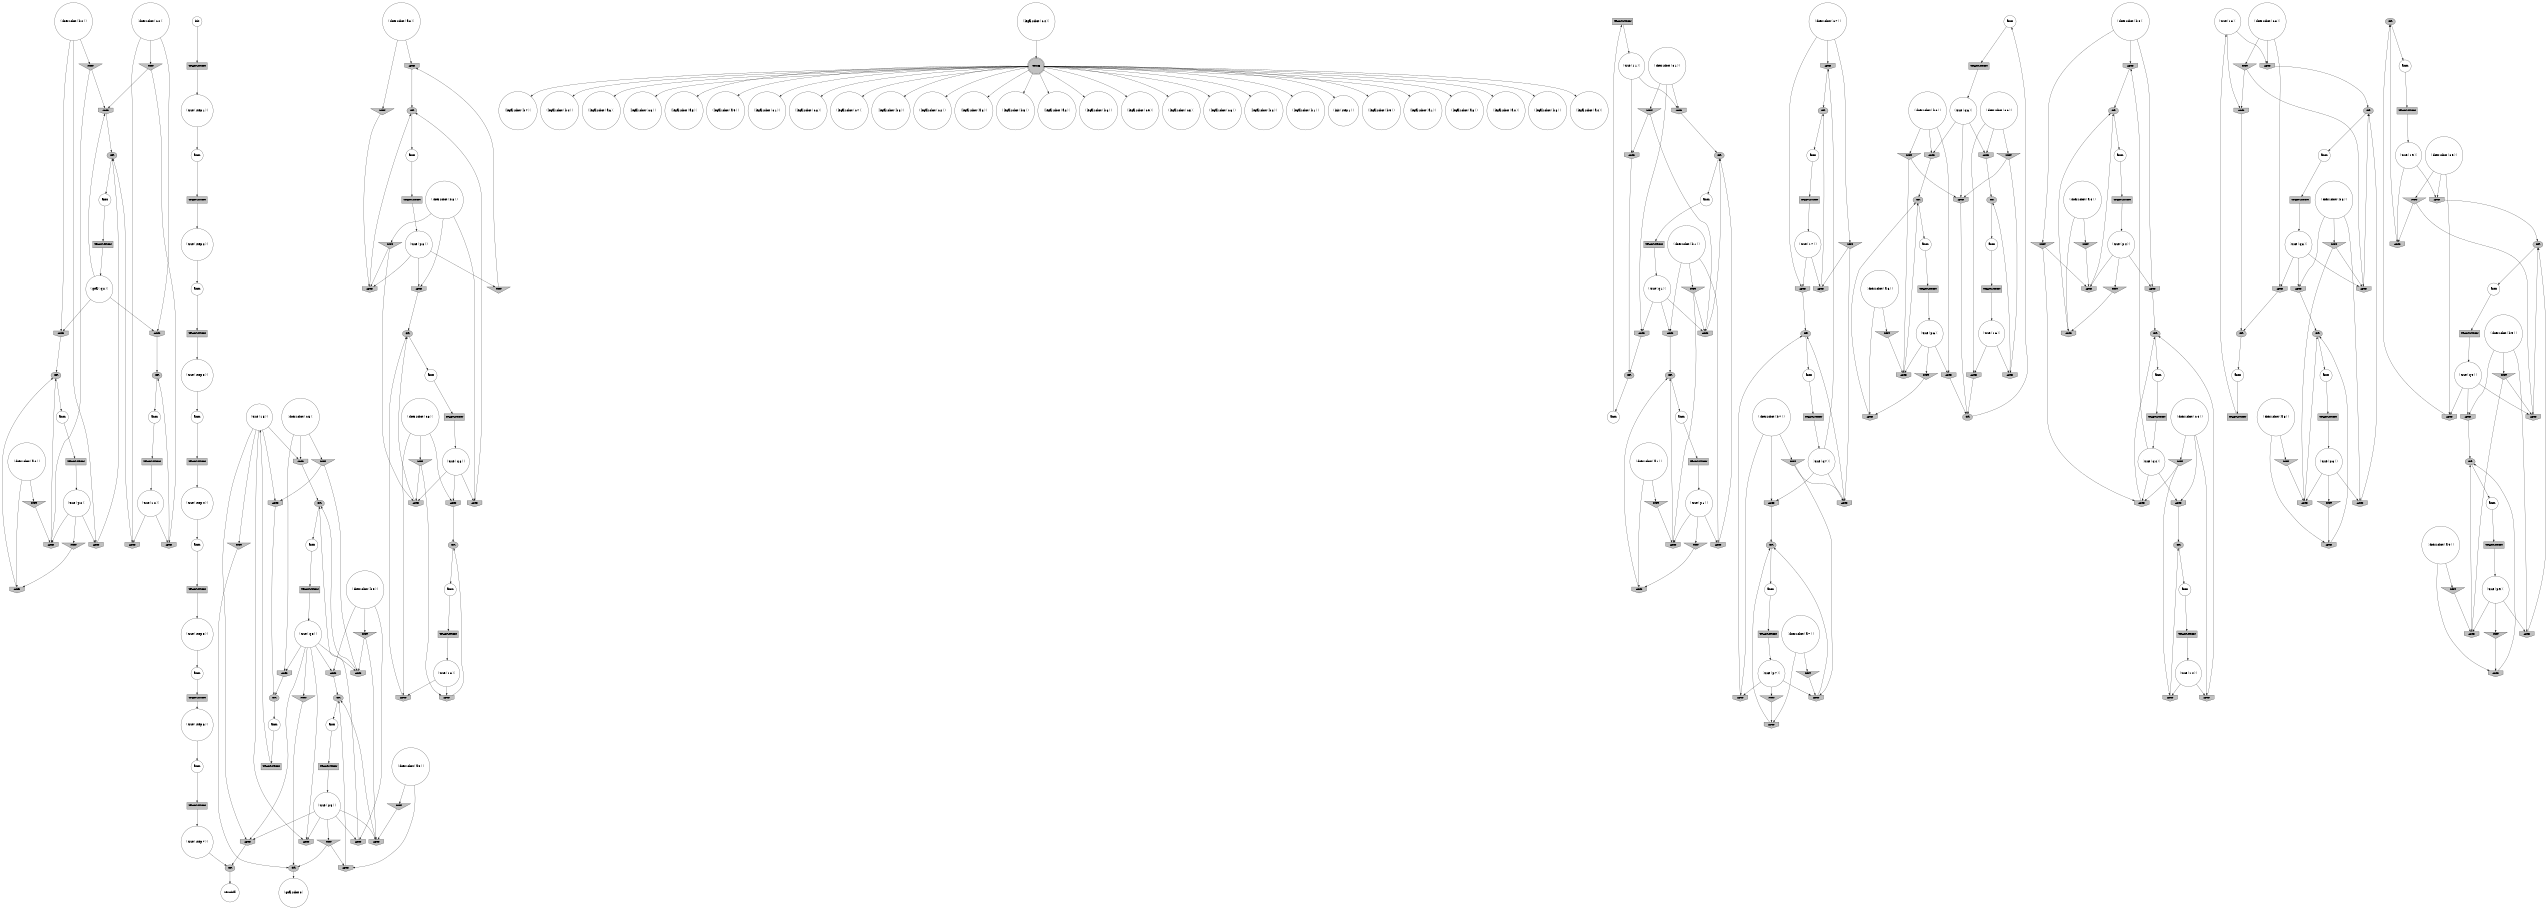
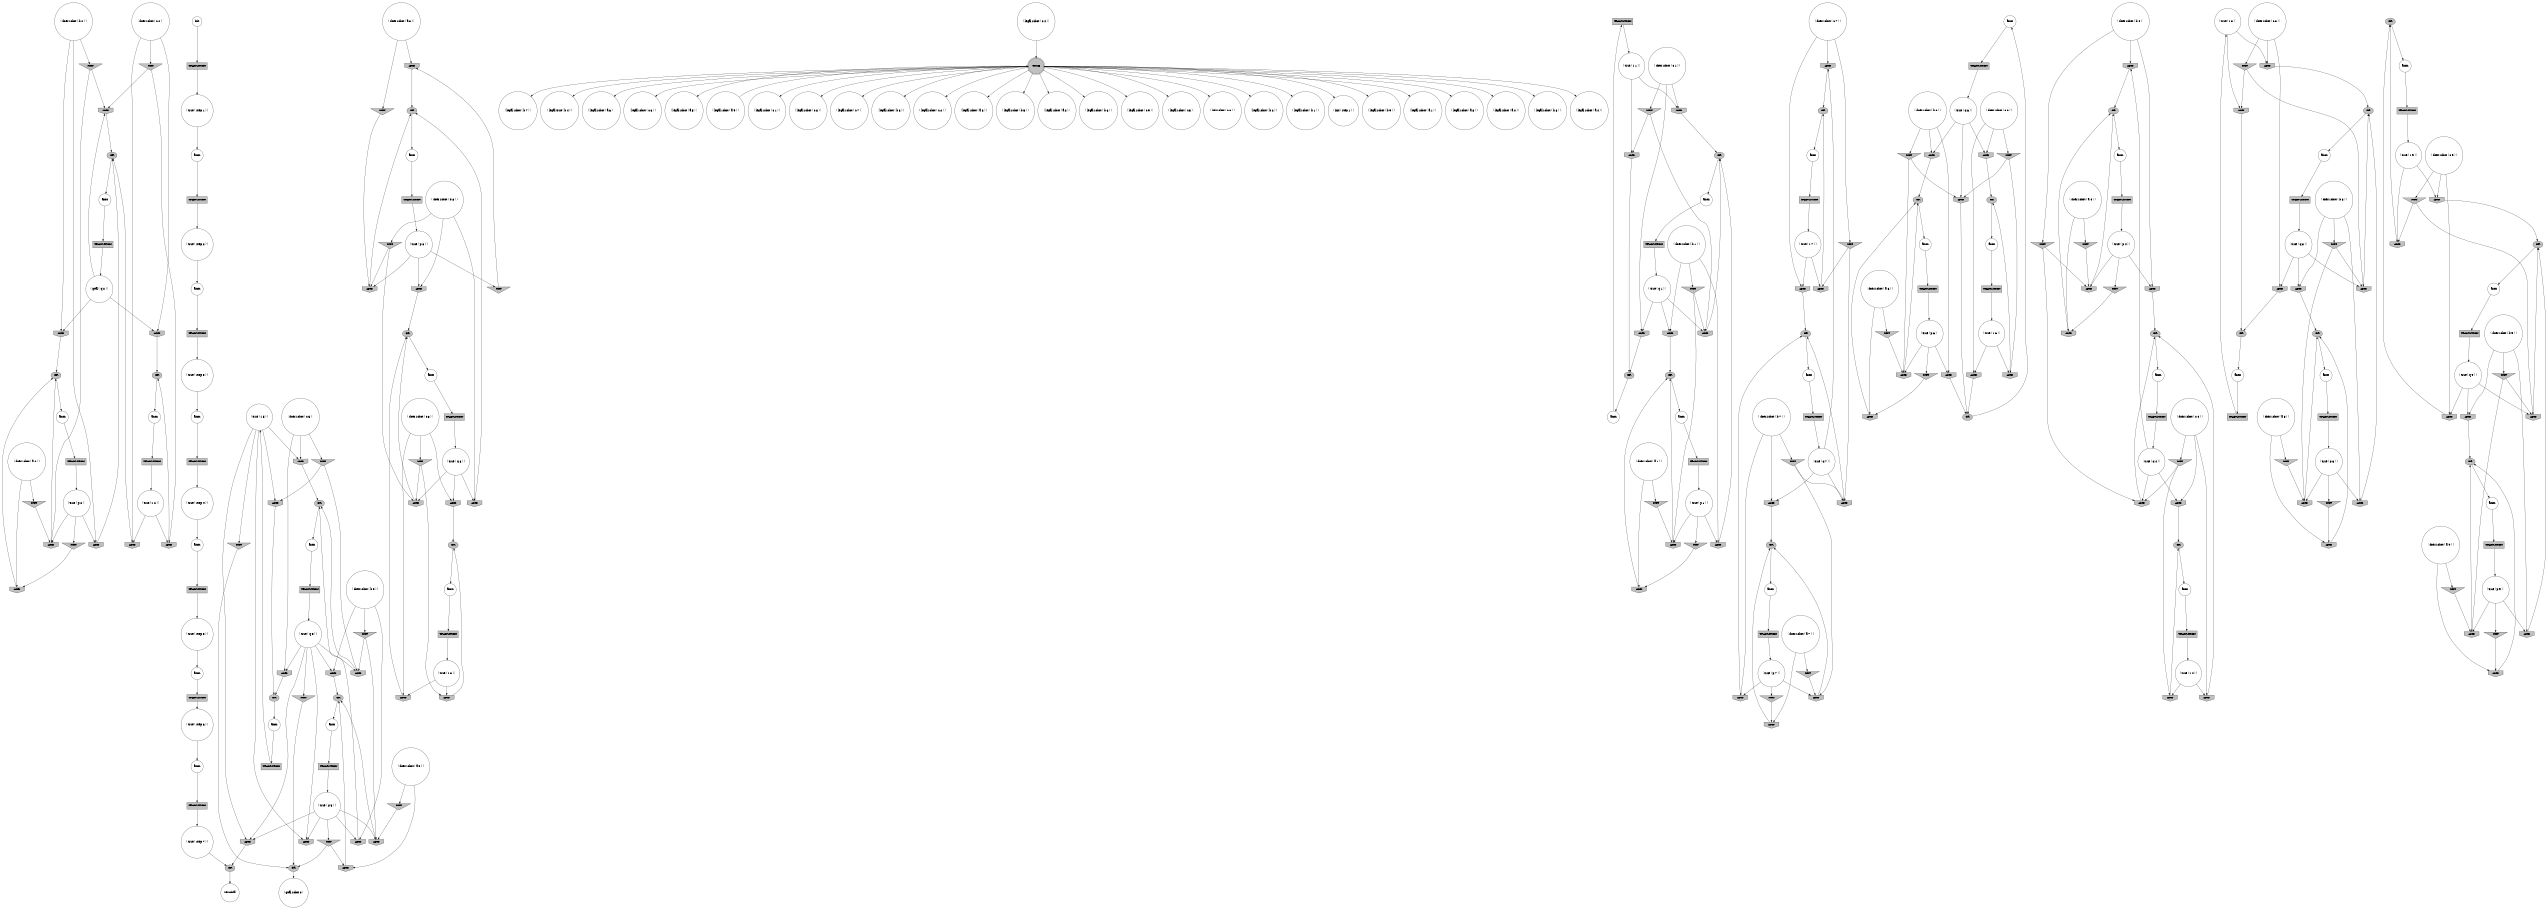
(817, 77) -> (823, 76)
(560, 111) -> (560, 111)
(1222, 111) -> (1222, 111)
